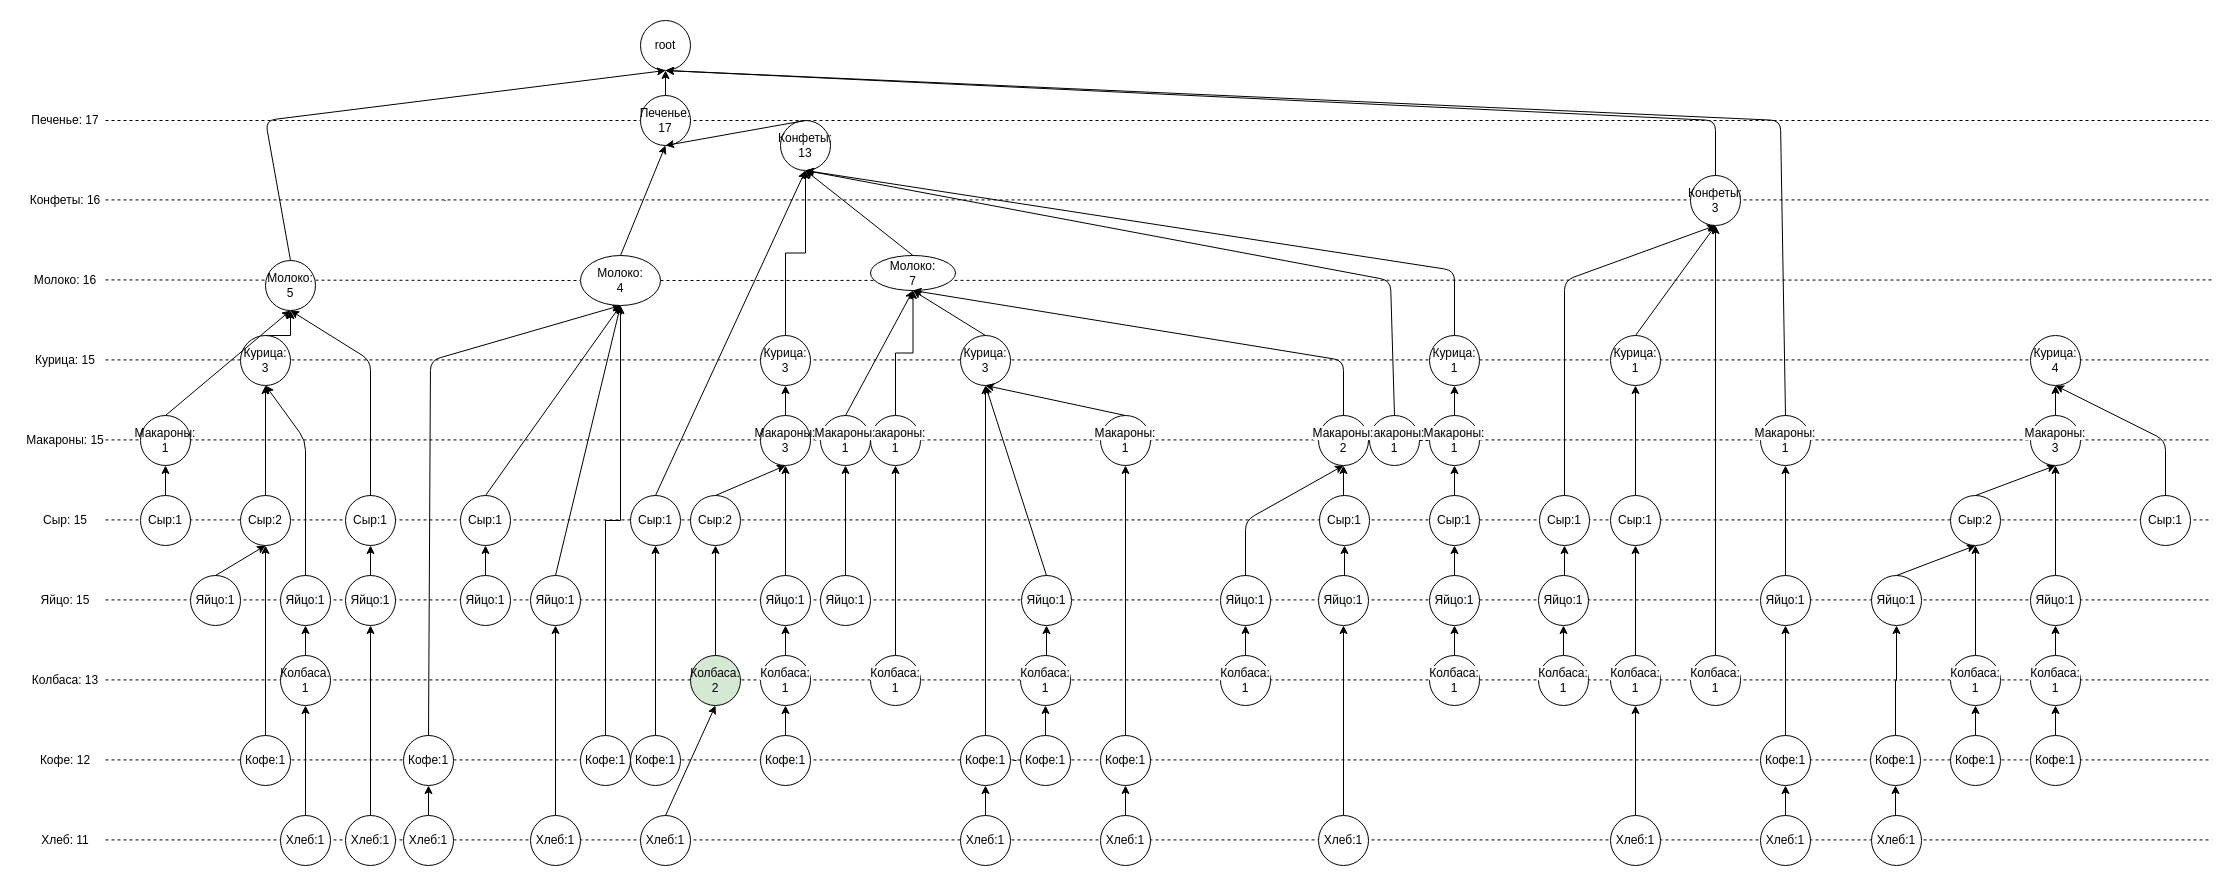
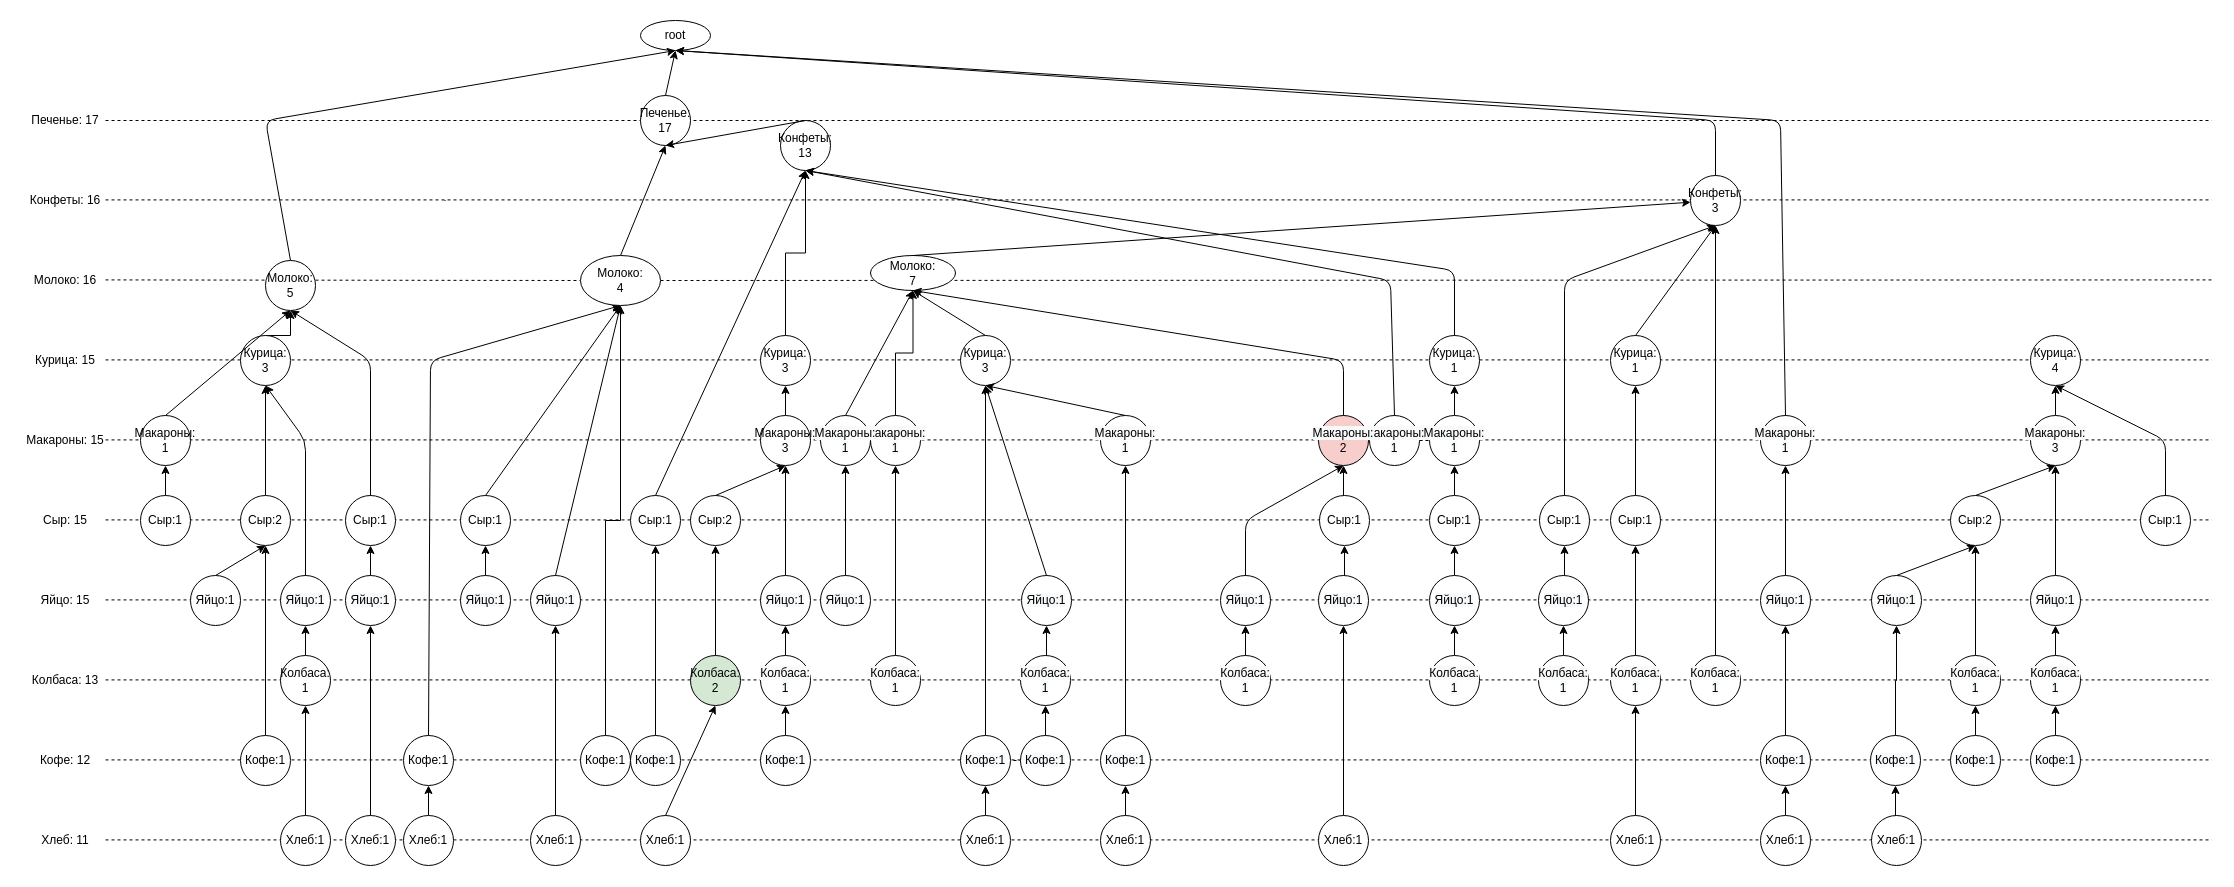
(666, 46) -> (676, 36)
(862, 215) -> (1457, 218)
(1344, 441) -> (1344, 441)
